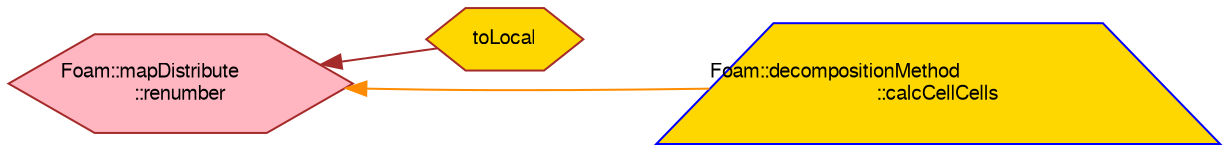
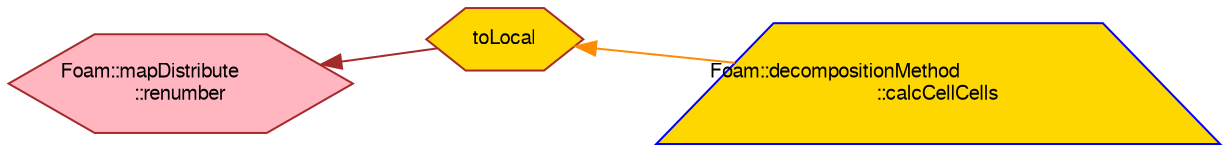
(538, 90) -> (665, 56)
